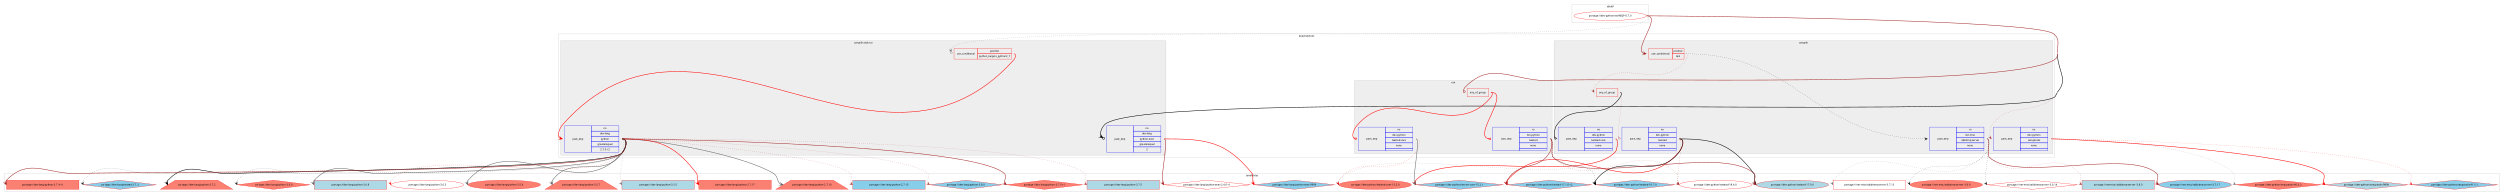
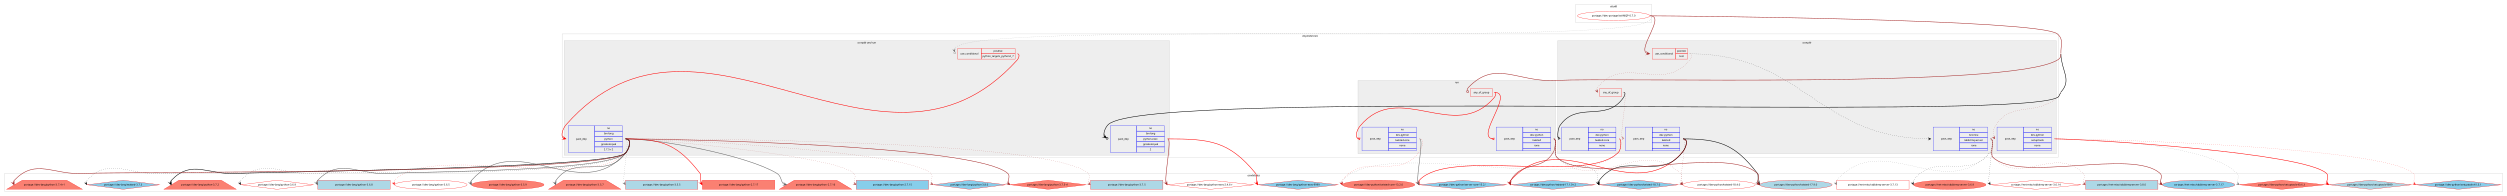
(1610, 16) -> (1614, 16)
(43, 185) -> (44, 185)
(274, 185) -> (277, 185)
